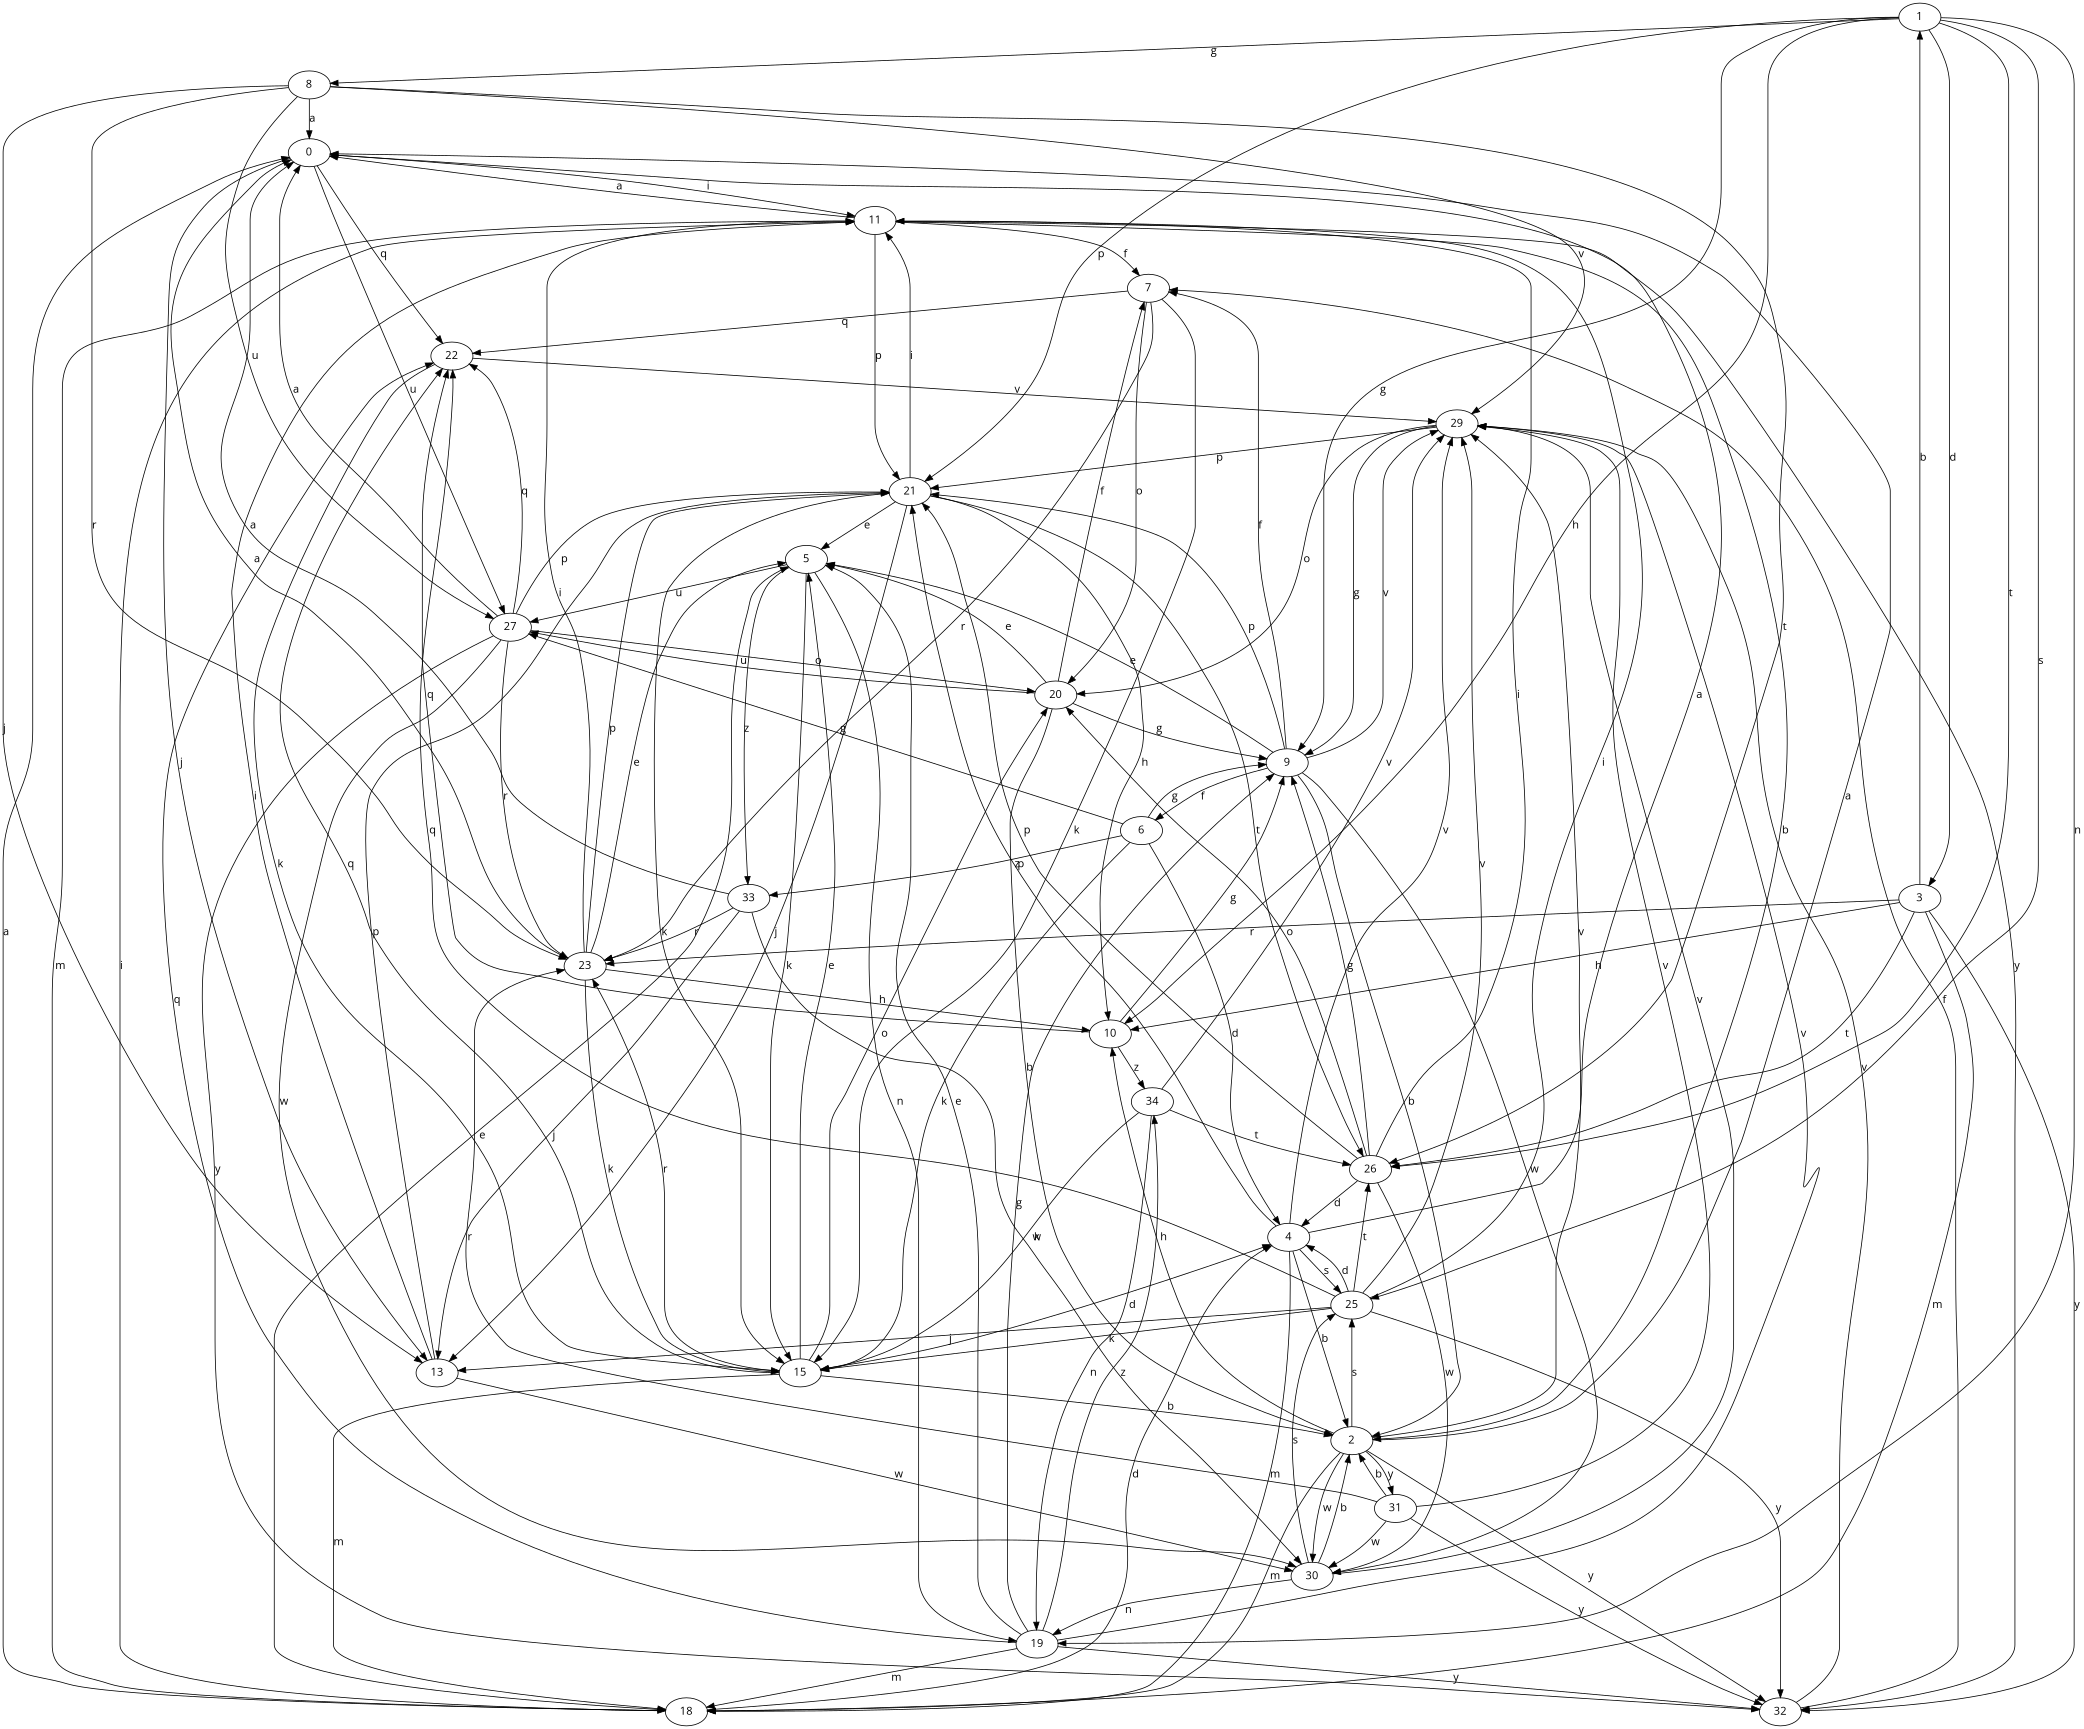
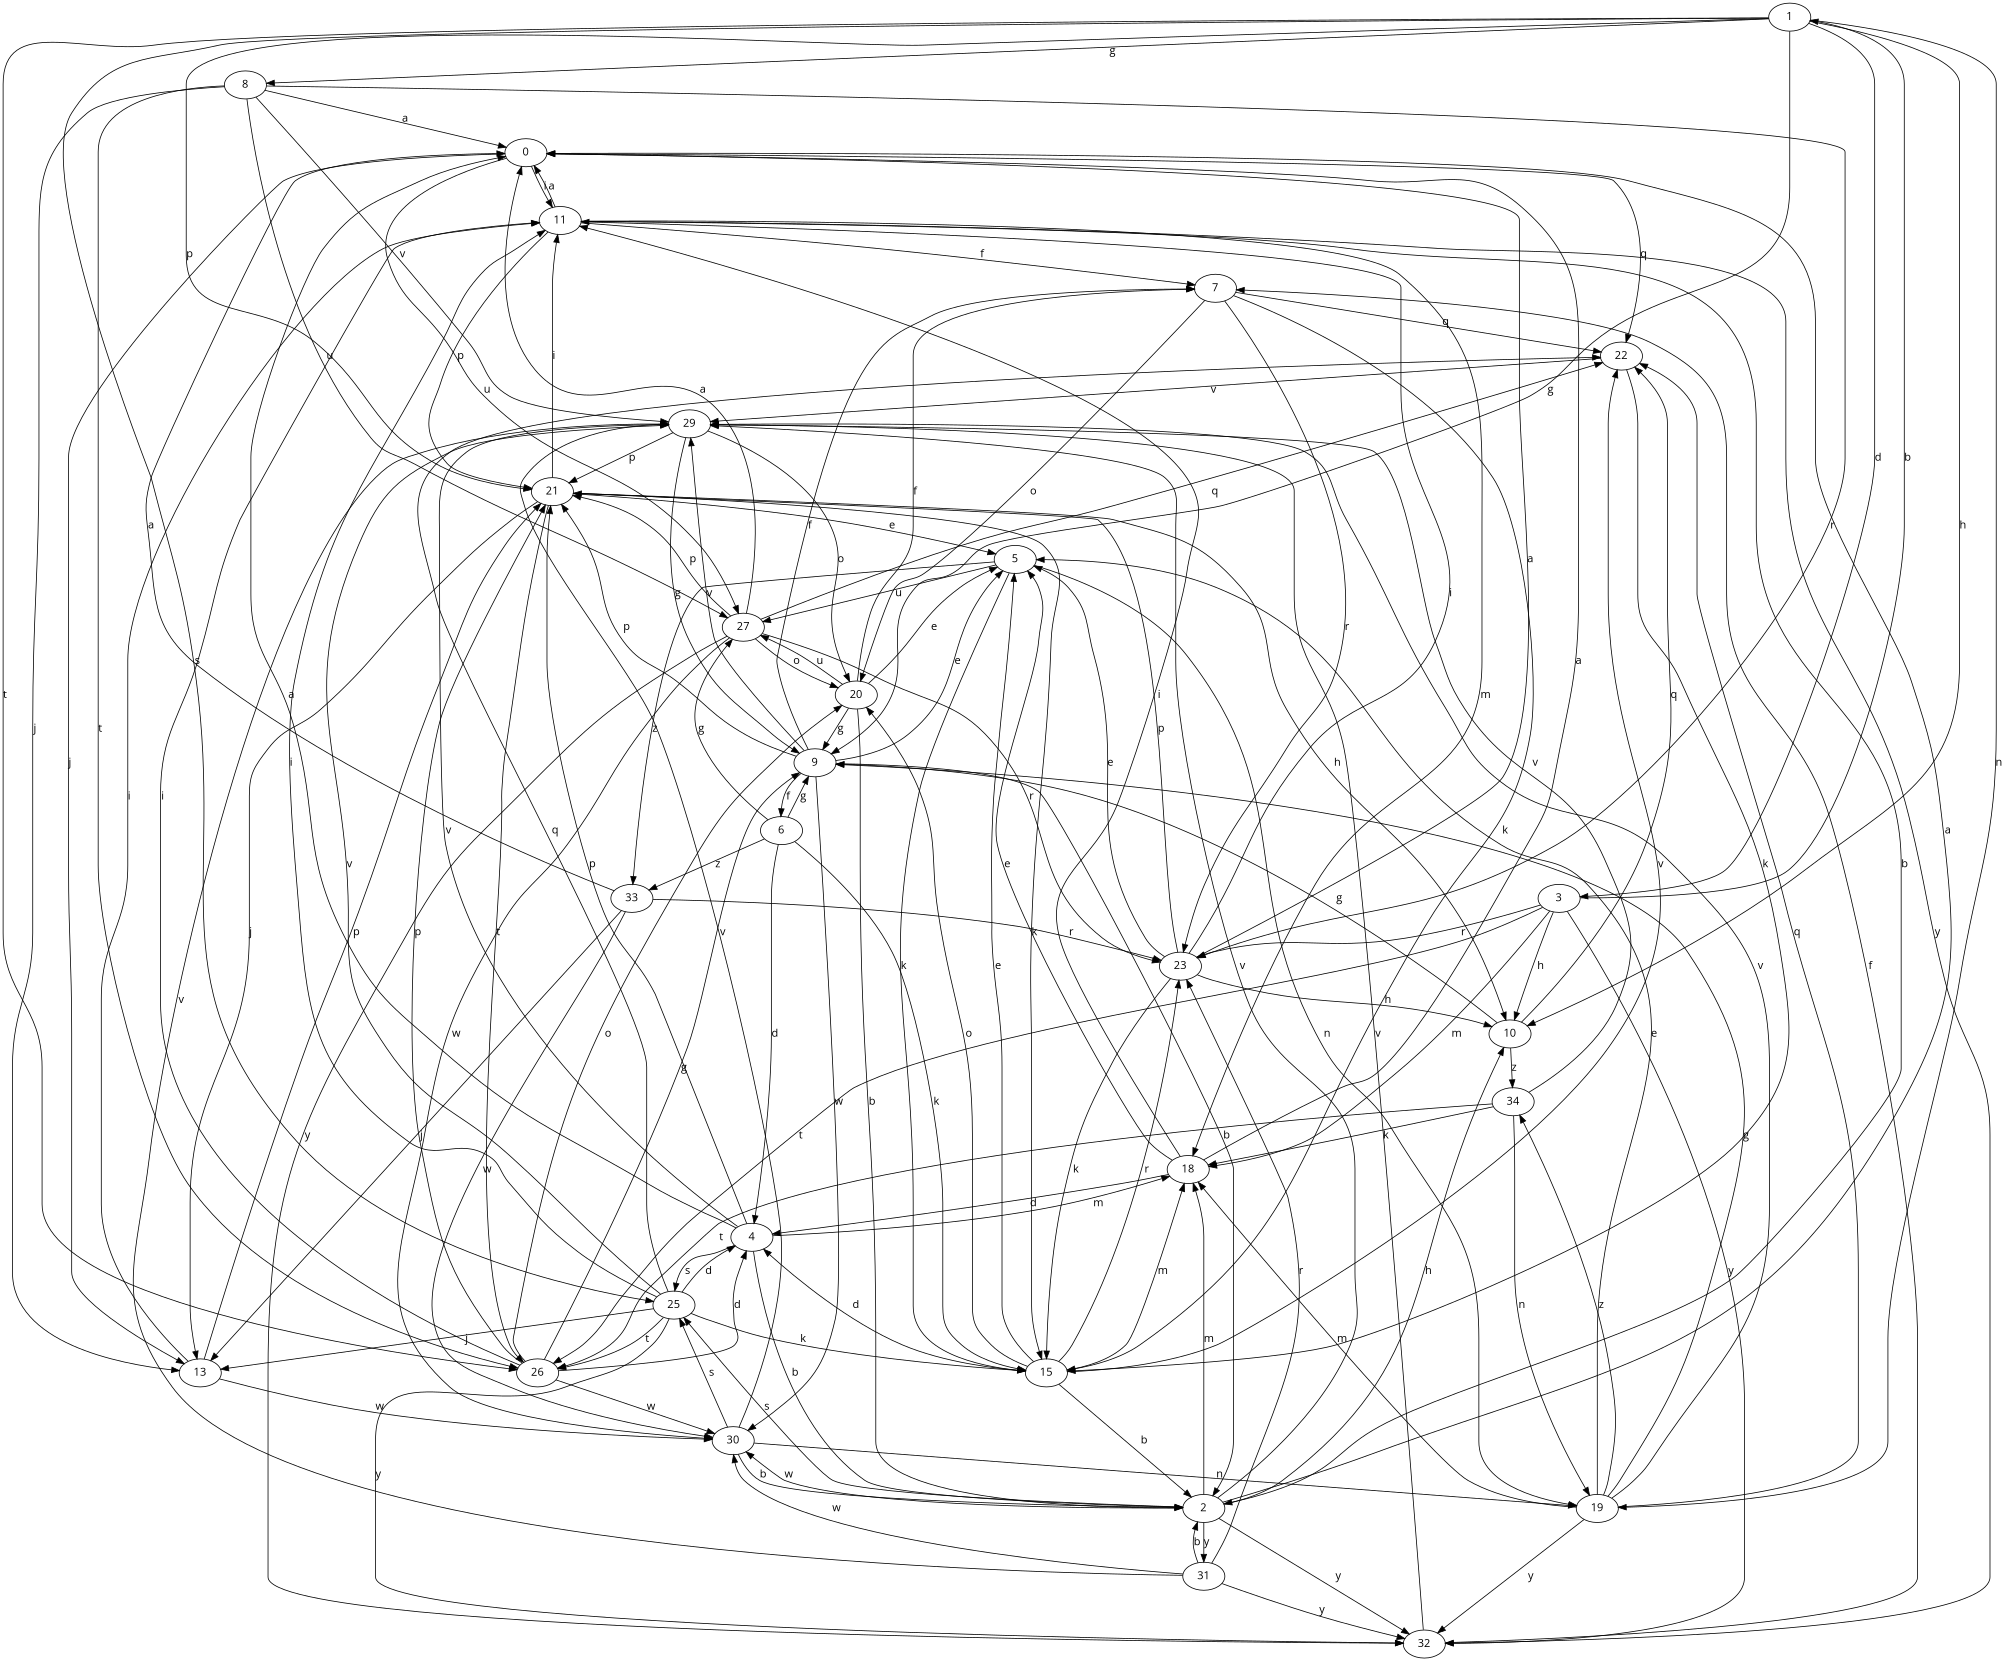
(351, 864) -> (1661, 864)
(1002, 1265) -> (1362, 1134)
